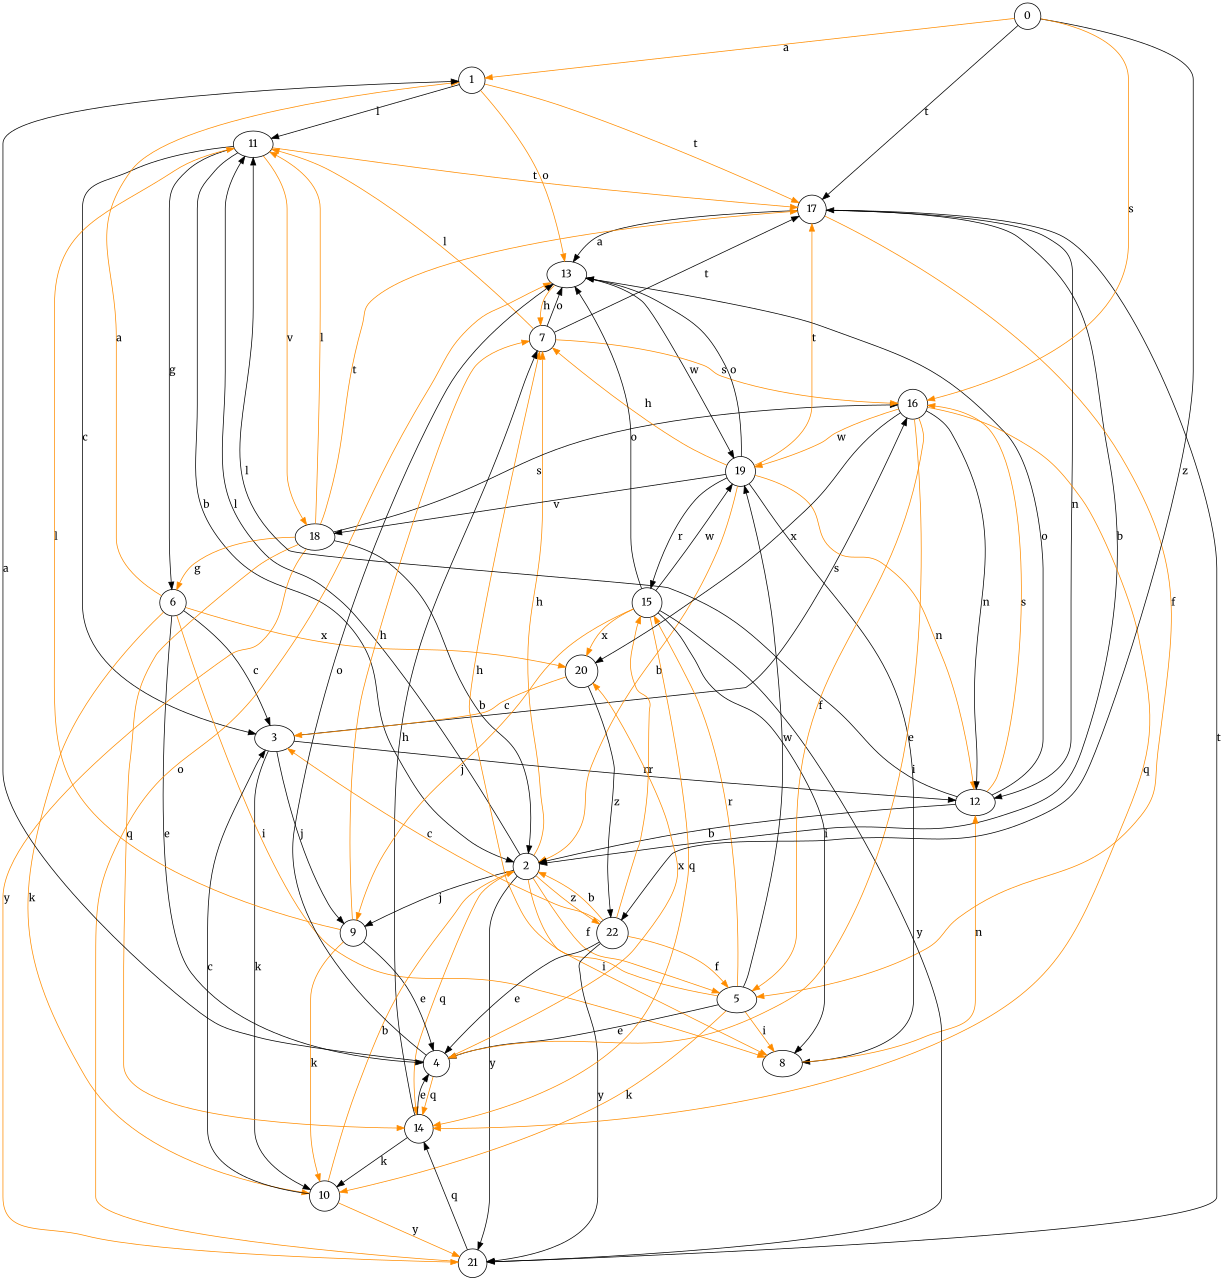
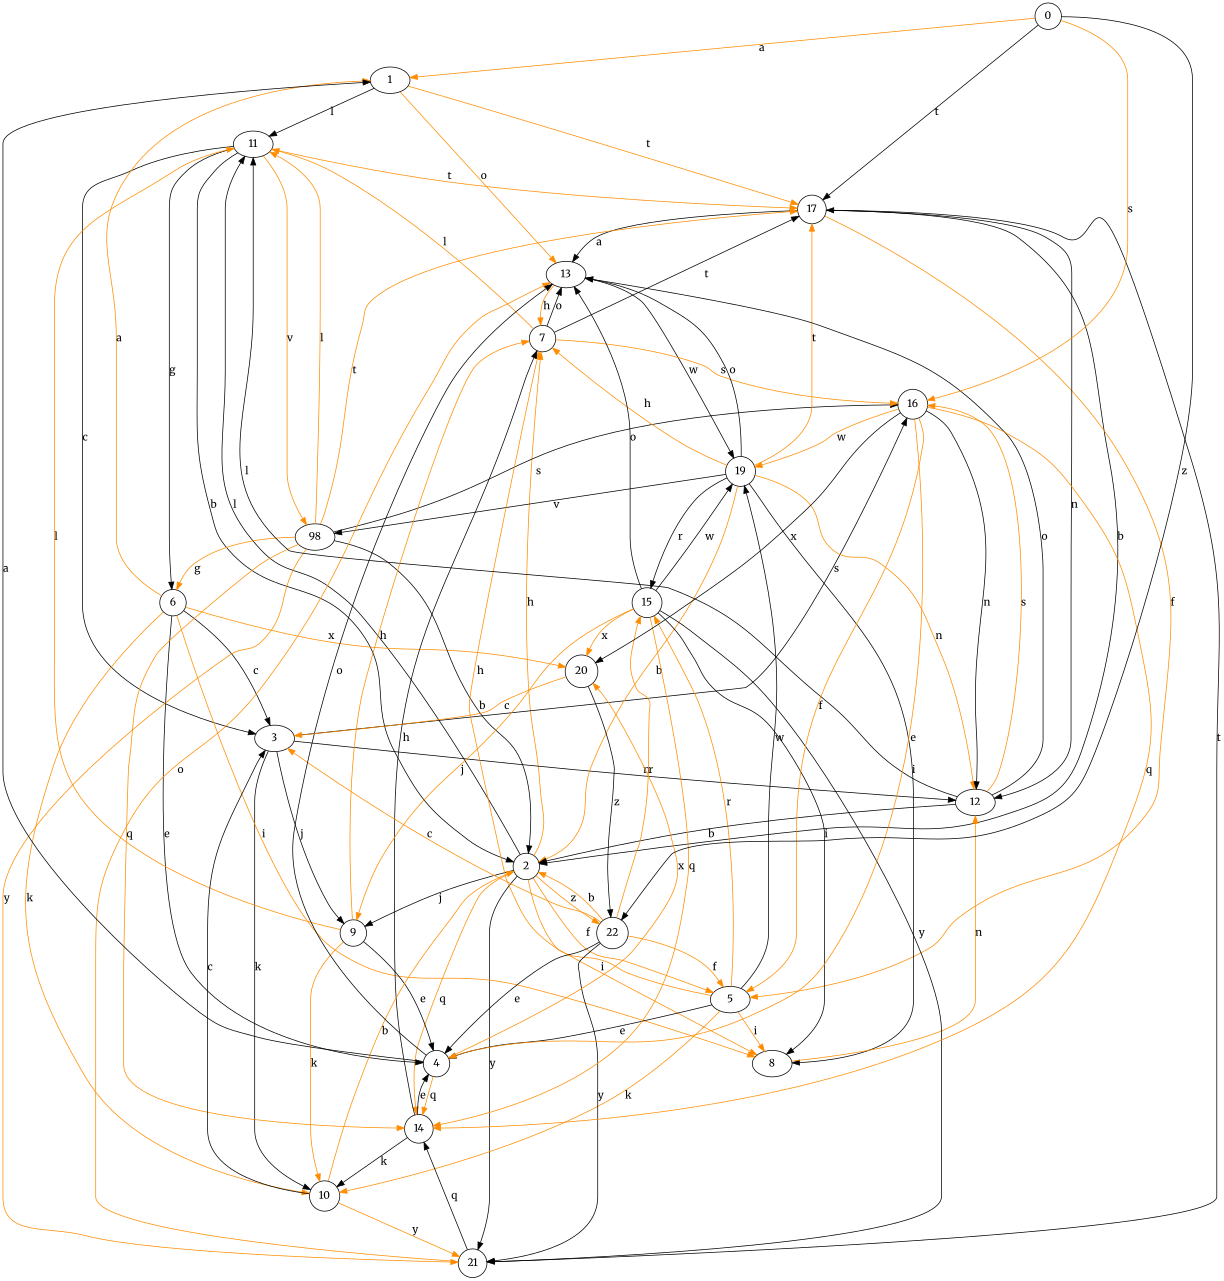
(472, 80) -> (390, 80)
(315, 537) -> (315, 537)
